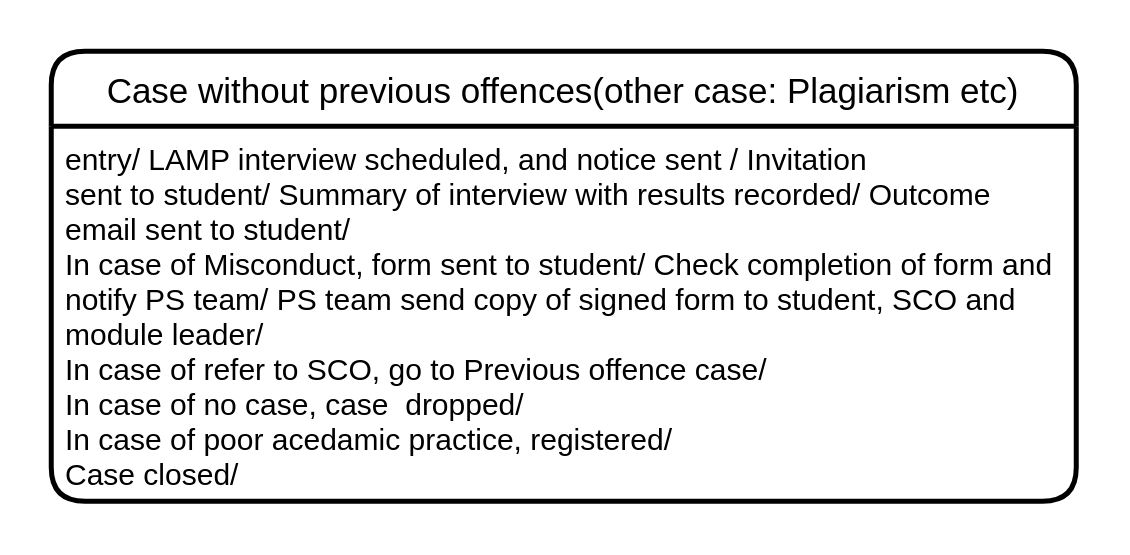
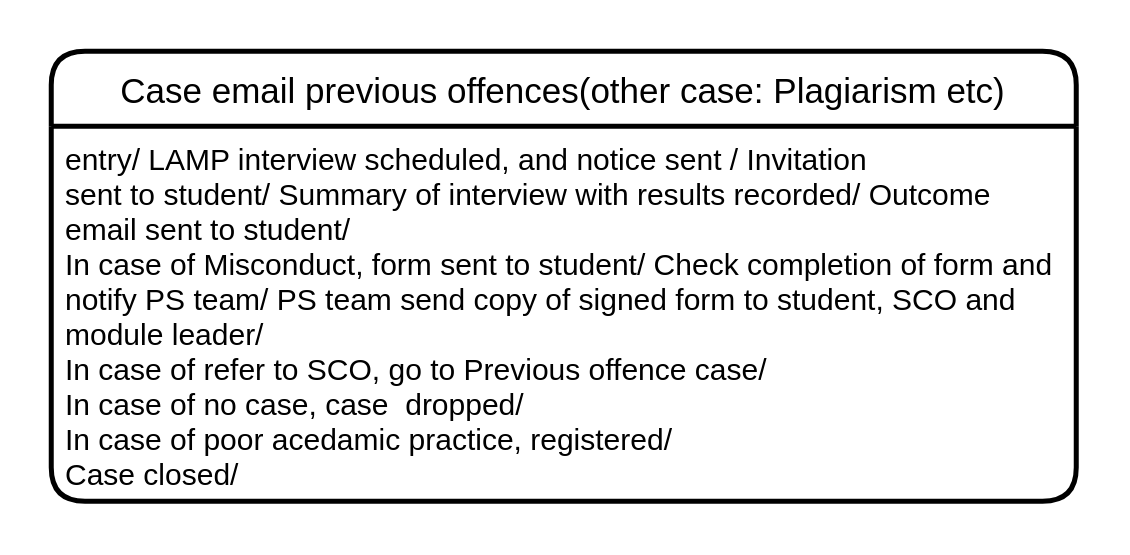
(563, 91) -> (563, 91)
